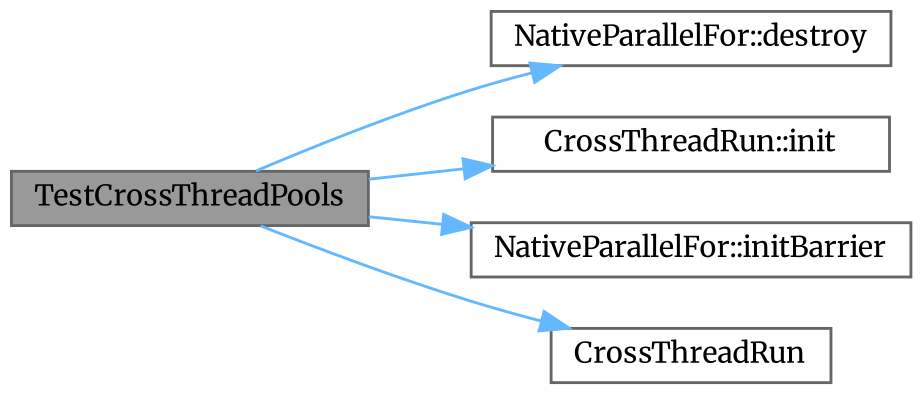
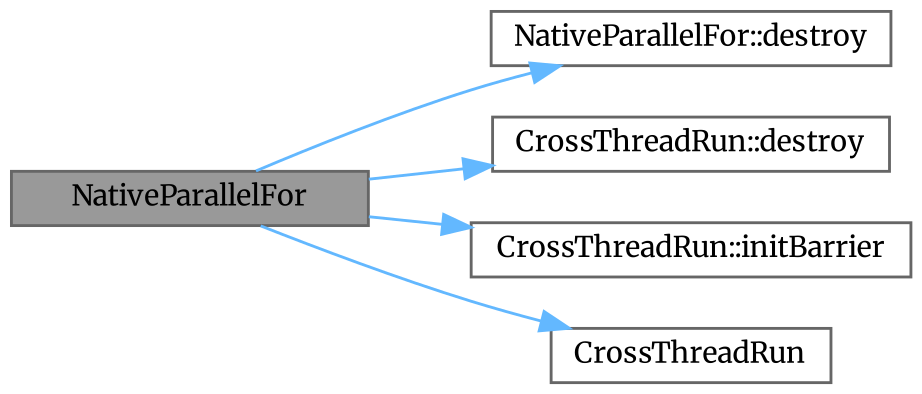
(691, 144) -> (691, 144)
(190, 198) -> (190, 198)
(691, 250) -> (691, 250)
